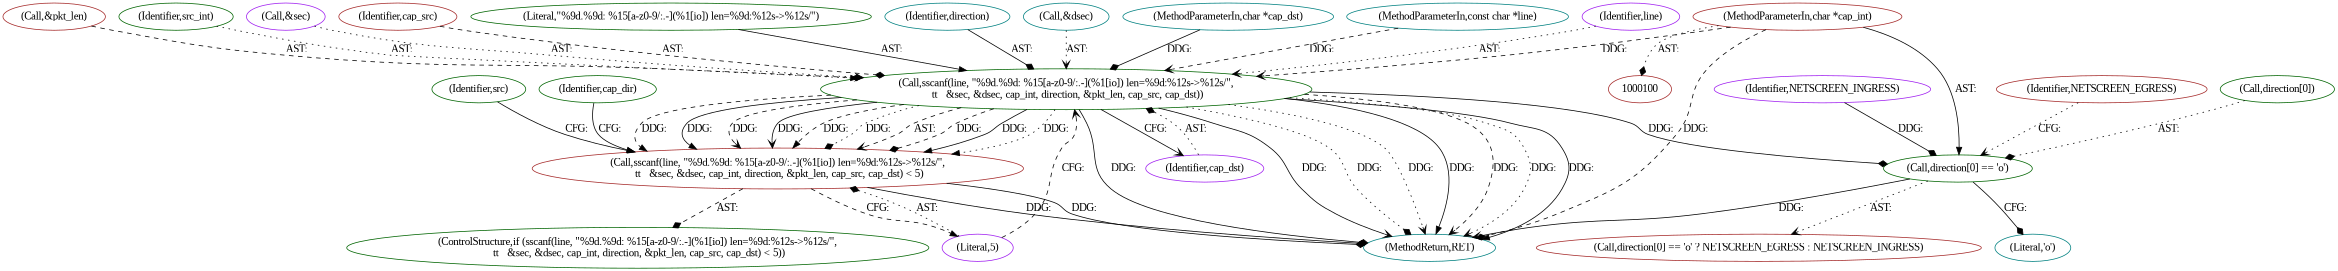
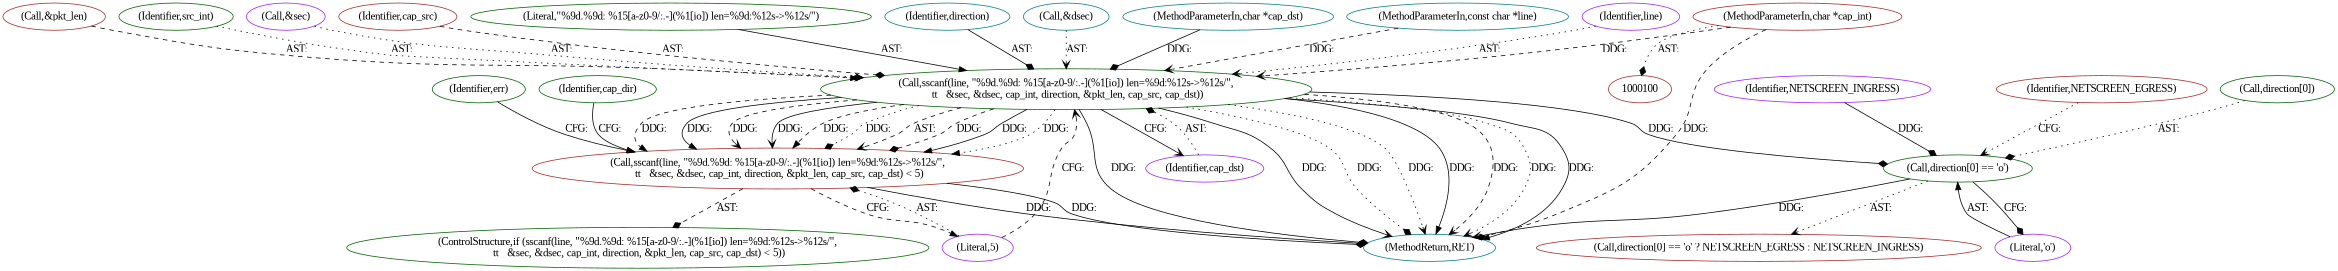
(1936, 68) -> (1977, 220)
(479, 89) -> (479, 89)
(2033, 248) -> (2033, 248)
